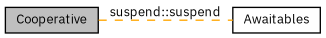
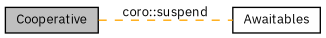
(166, 13) -> (166, 13)
